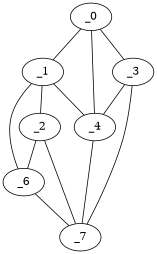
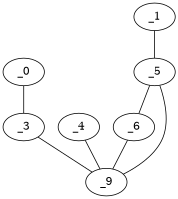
(67, 44) -> none
(93, 72) -> none
(69, 99) -> none
(114, 100) -> none
(10, 124) -> none
(40, 127) -> (155, 72)
(80, 237) -> (106, 182)
